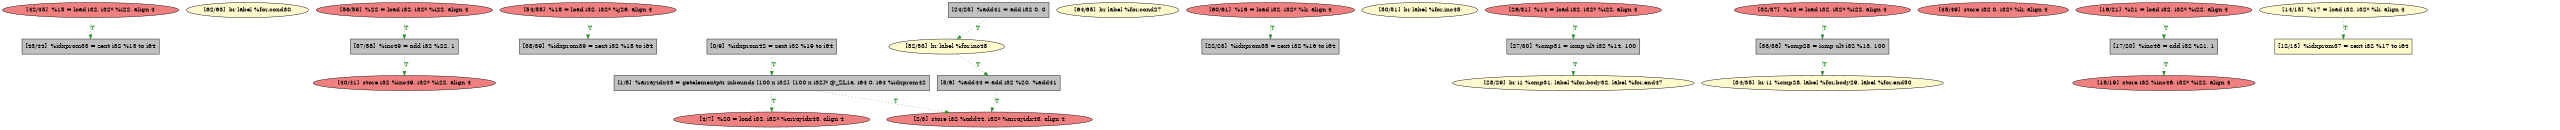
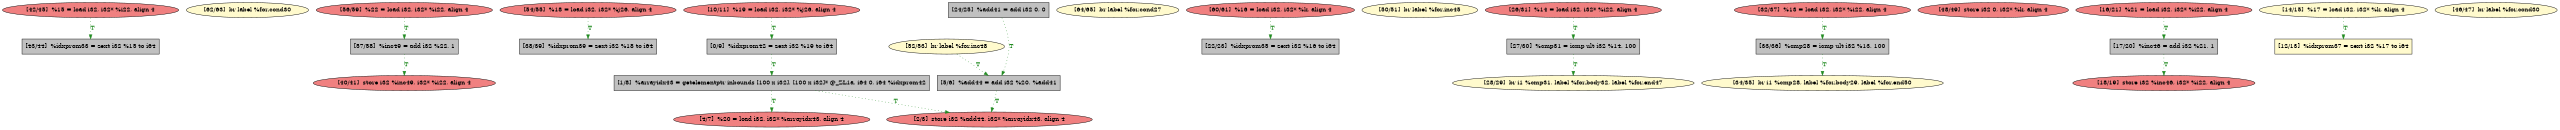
none -> (772, 10)
none -> (2496, 10)
(974, 27) -> (1009, 44)
